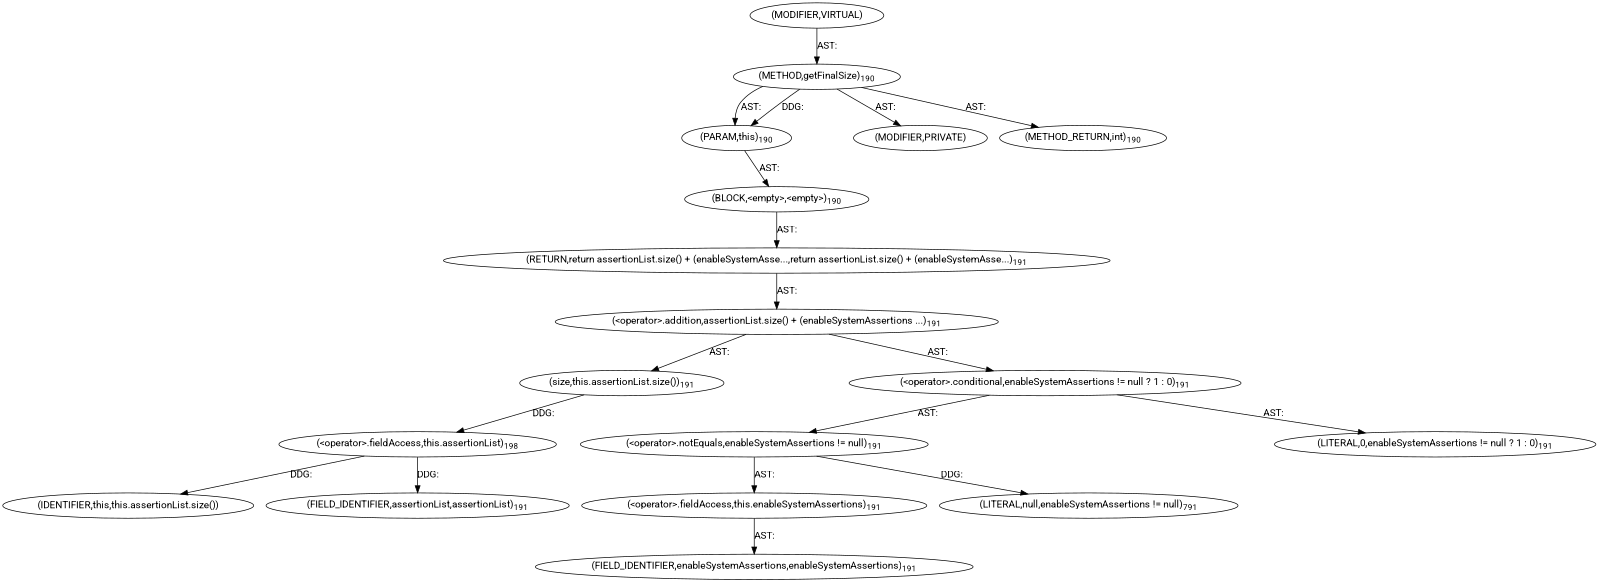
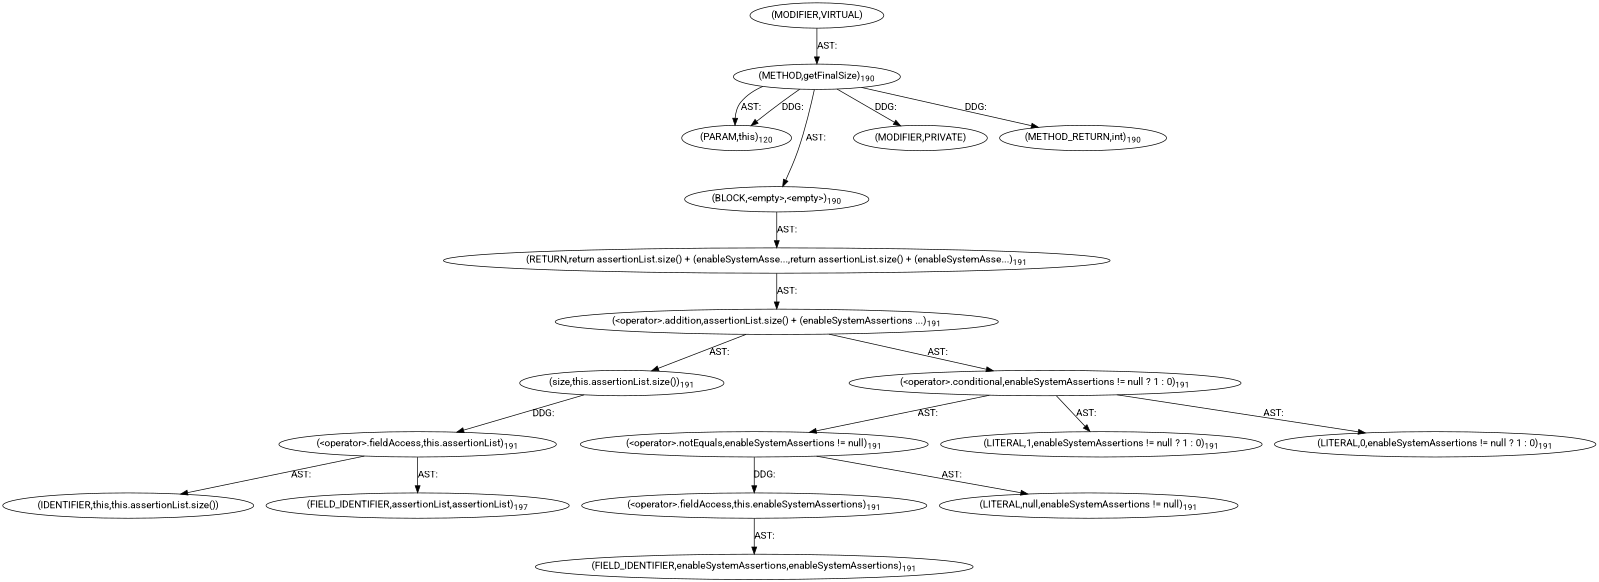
(887, 107) -> (887, 107)
(977, 107) -> (977, 107)
(766, 137) -> (766, 137)
(755, 166) -> (803, 136)
(511, 443) -> (511, 443)
none -> (1101, 444)
(303, 475) -> (303, 475)
(430, 475) -> (430, 475)
(766, 475) -> (766, 475)
(954, 475) -> (954, 475)
(521, 505) -> (521, 505)
(1190, 505) -> (1190, 505)
